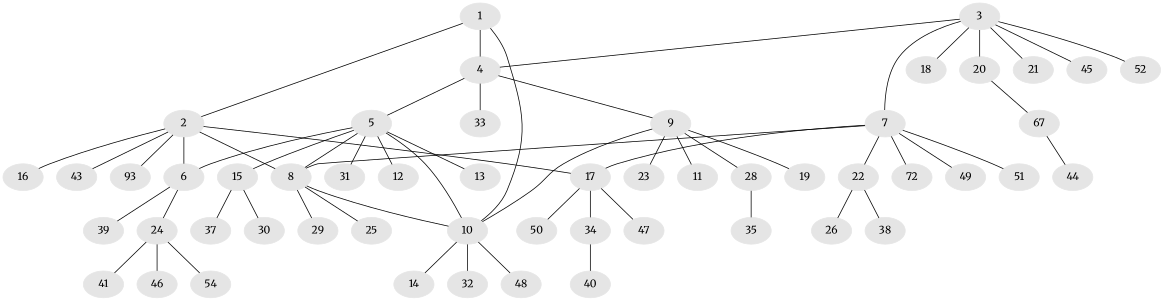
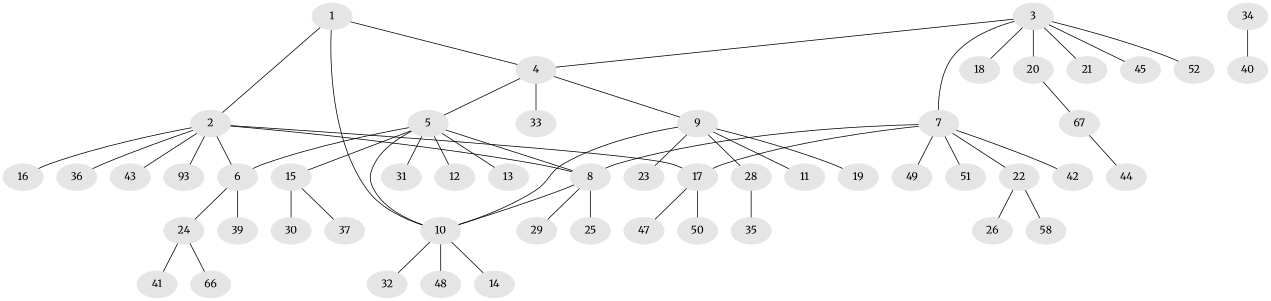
none -> (77, 177)
(912, 177) -> (1073, 177)
(590, 204) -> none
(885, 231) -> (1046, 231)
(157, 284) -> (211, 284)
(211, 284) -> none
